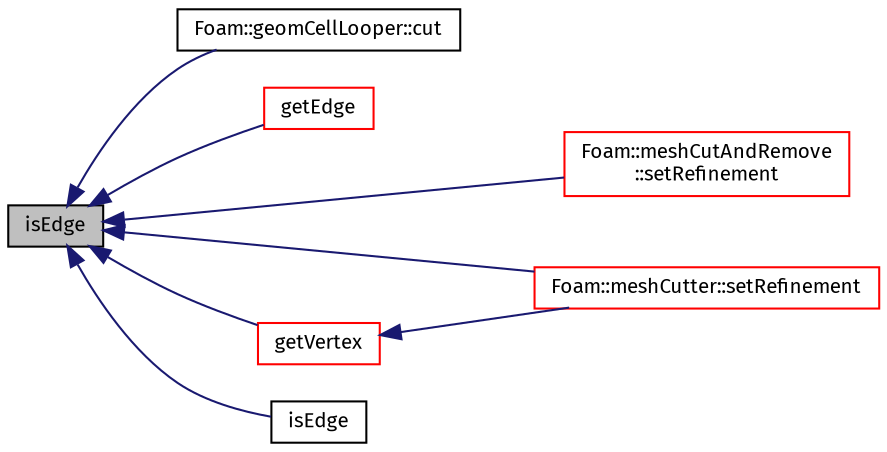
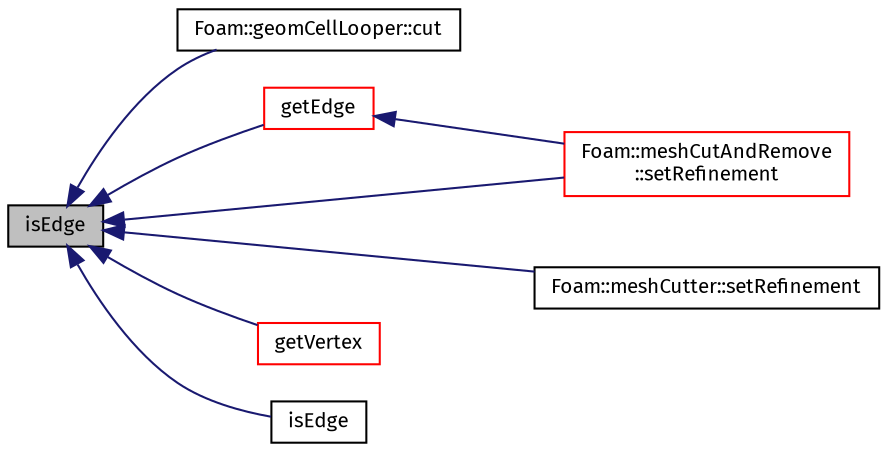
none -> (480, 131)
(707, 288) -> (707, 288)
(485, 320) -> none
